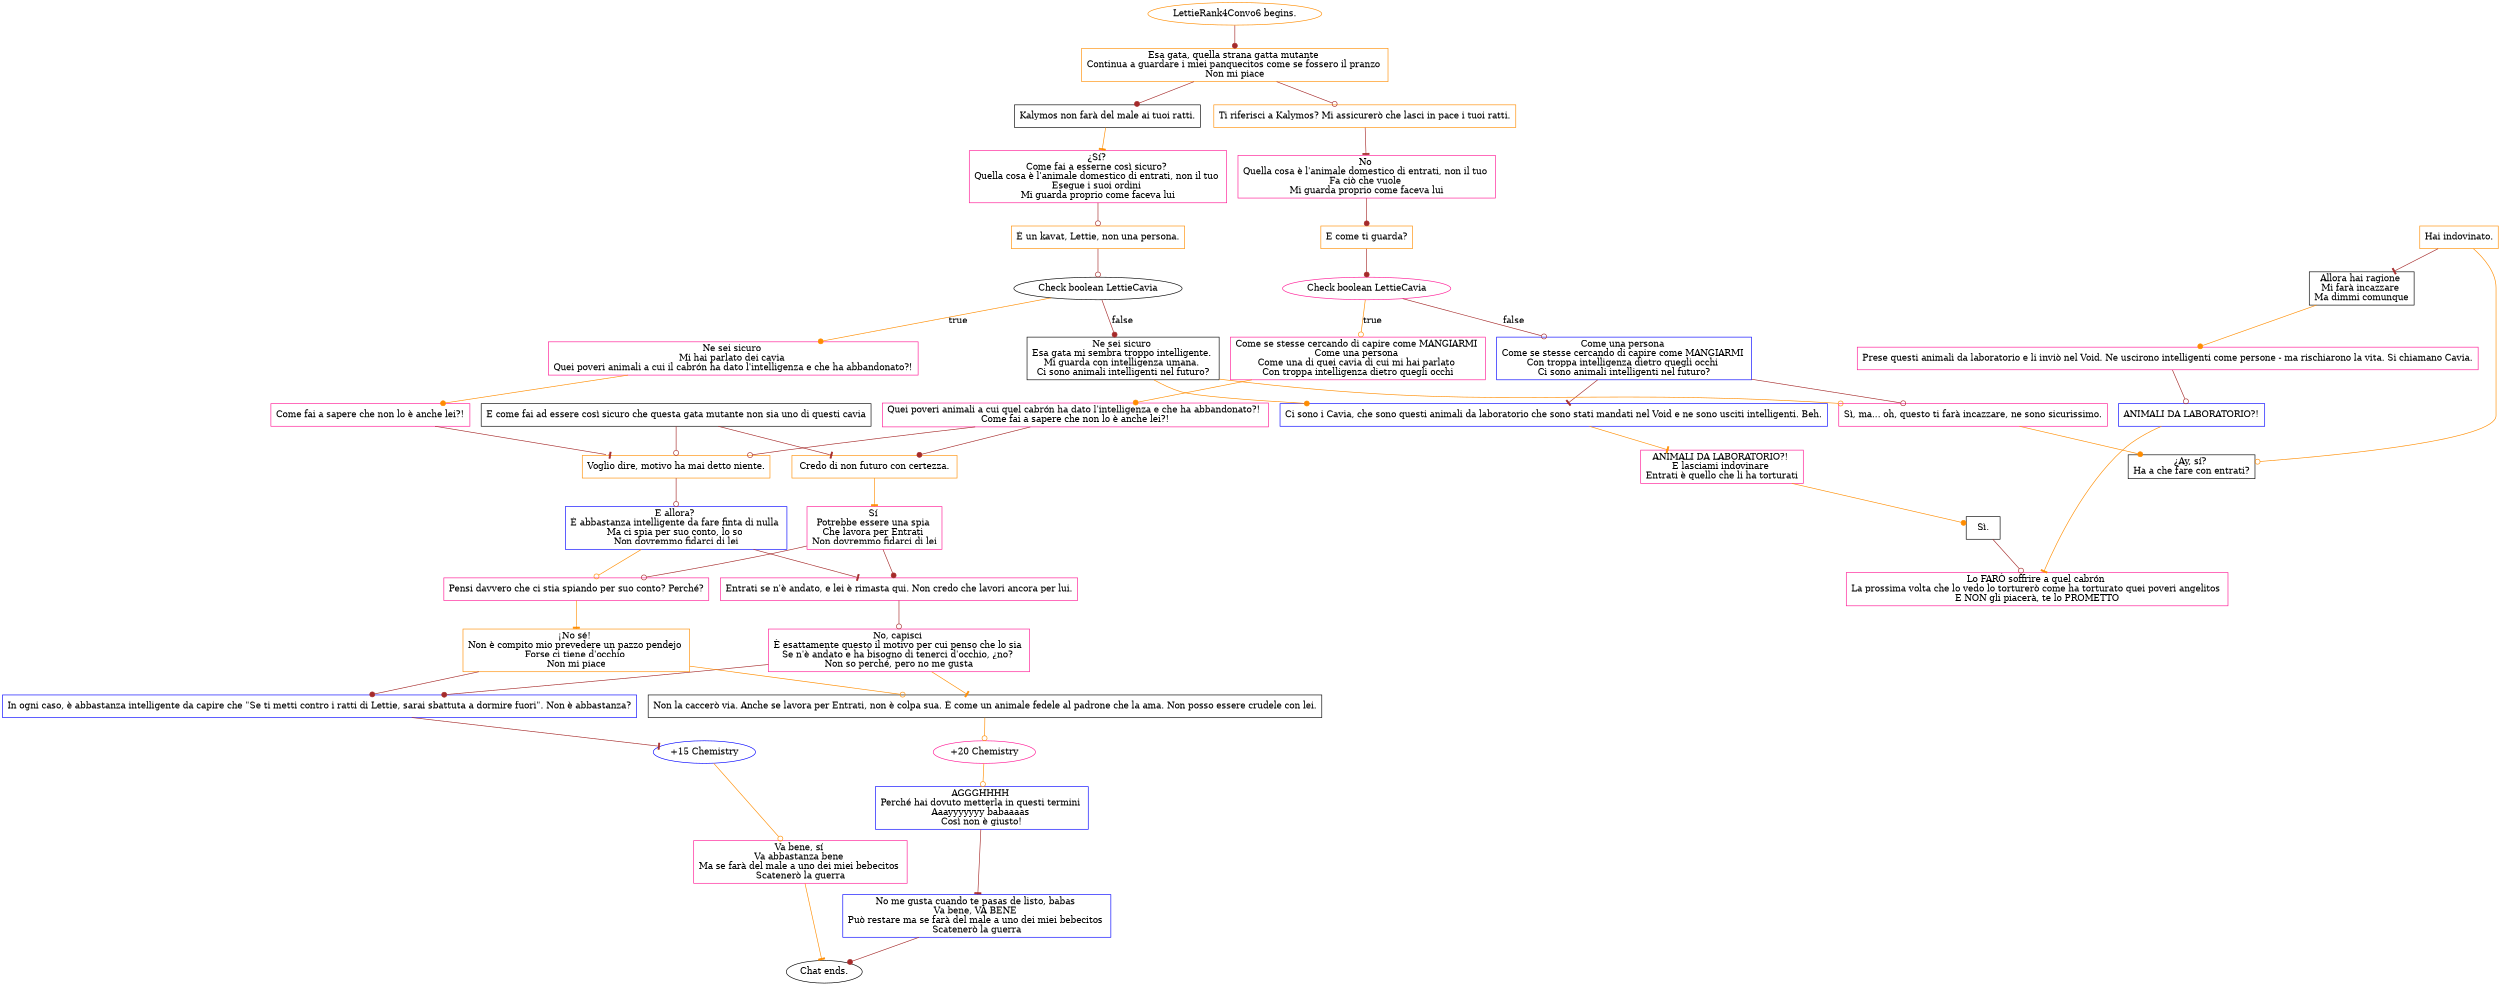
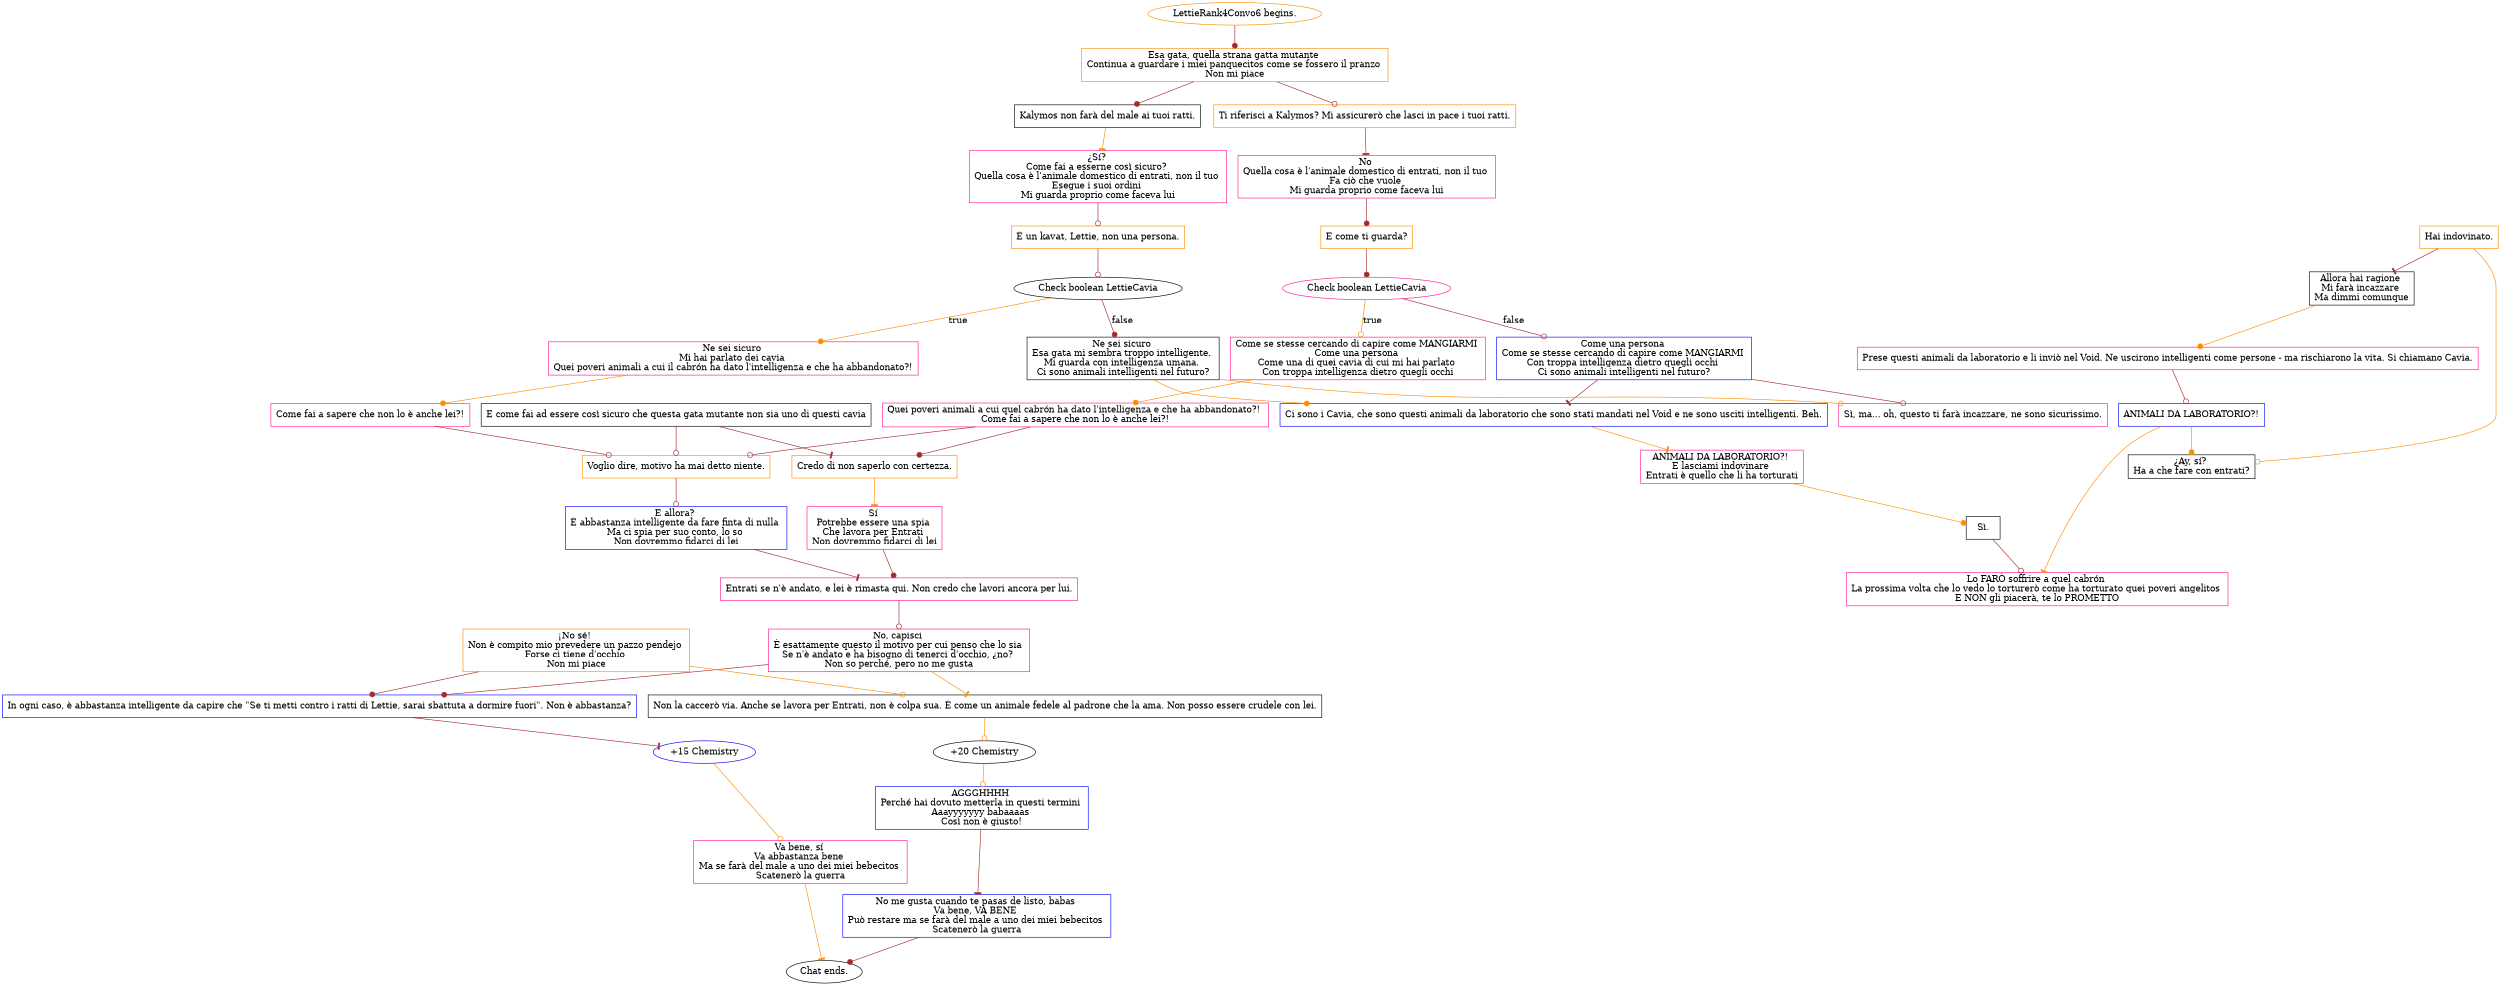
(521, 440) -> (521, 440)
(2079, 440) -> (2192, 438)
(874, 467) -> (874, 467)
(576, 589) -> none
(984, 752) -> (984, 752)
